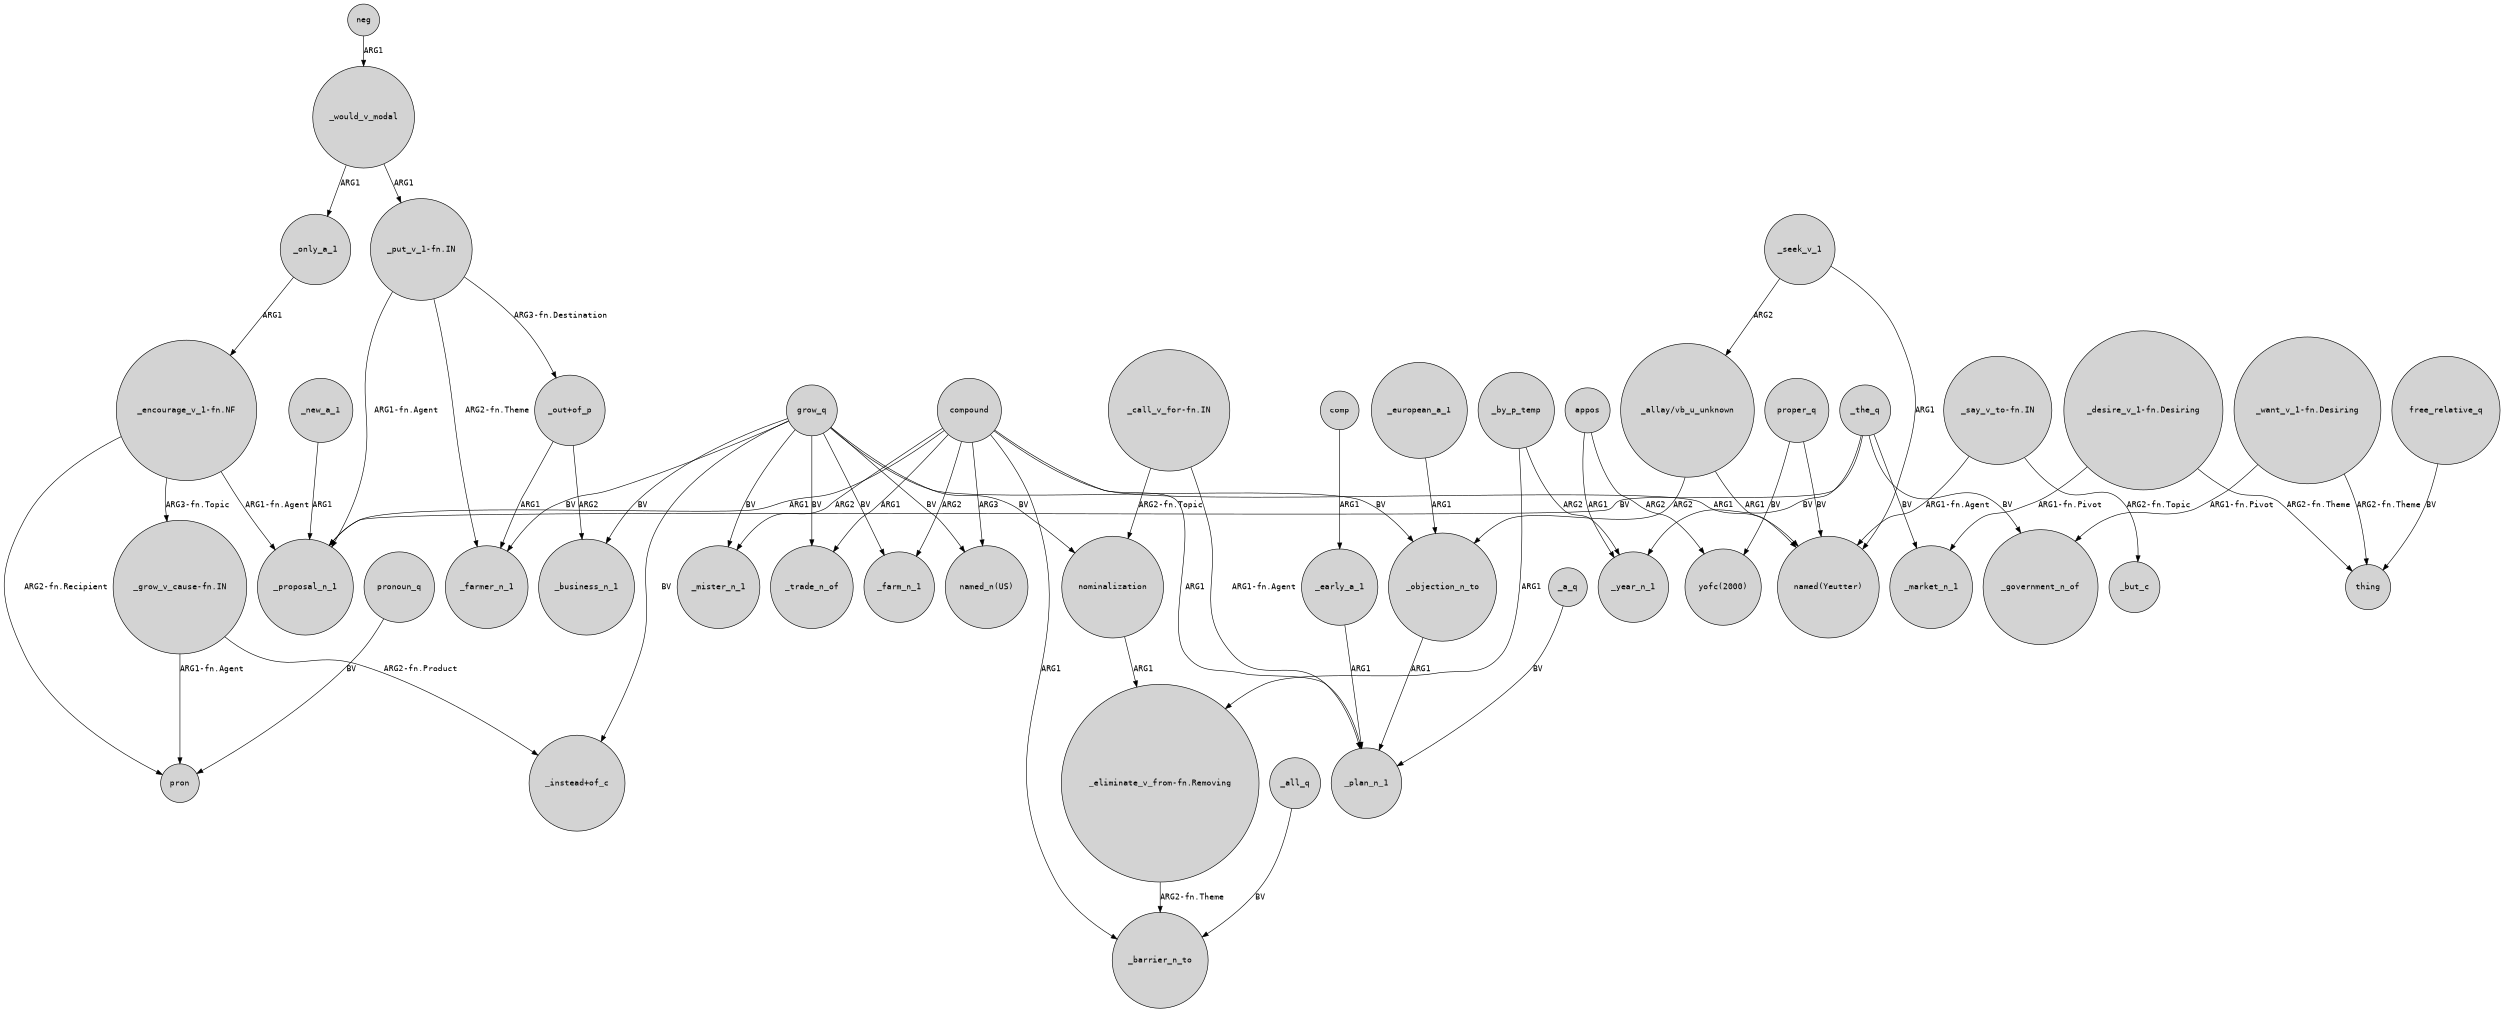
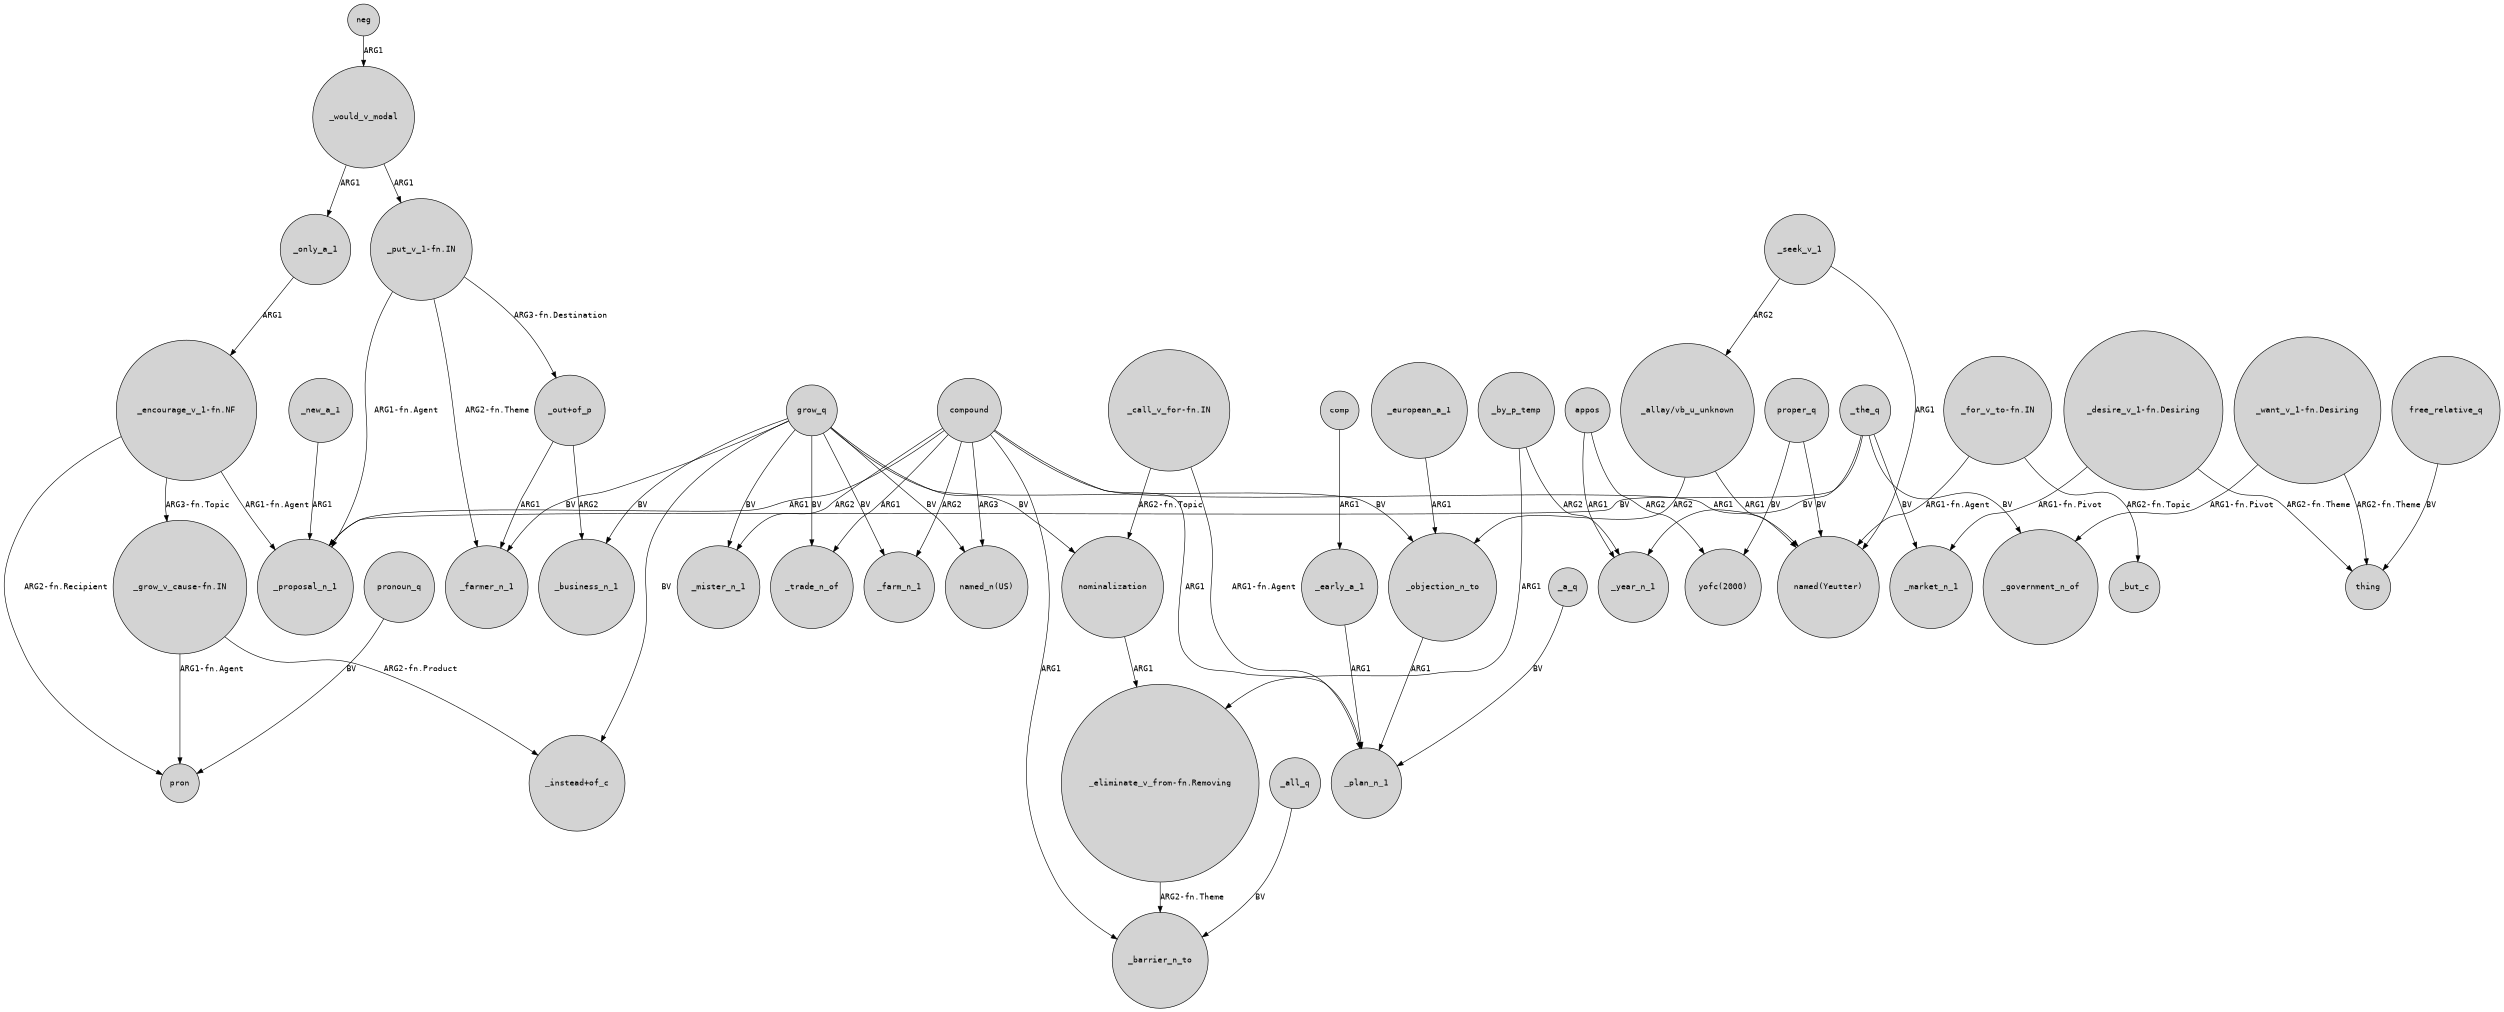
(1998, 410) -> (1998, 410)
